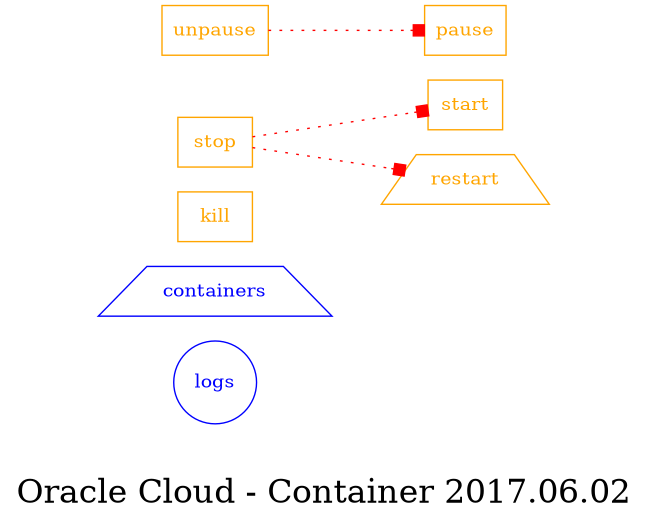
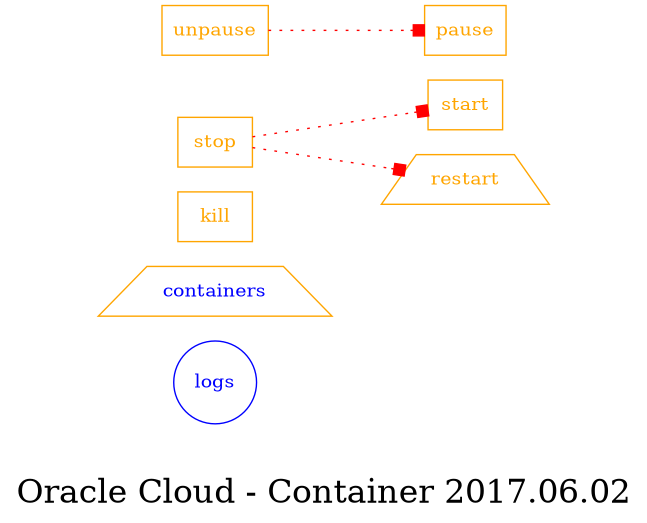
(215, 291) -> (215, 291)
